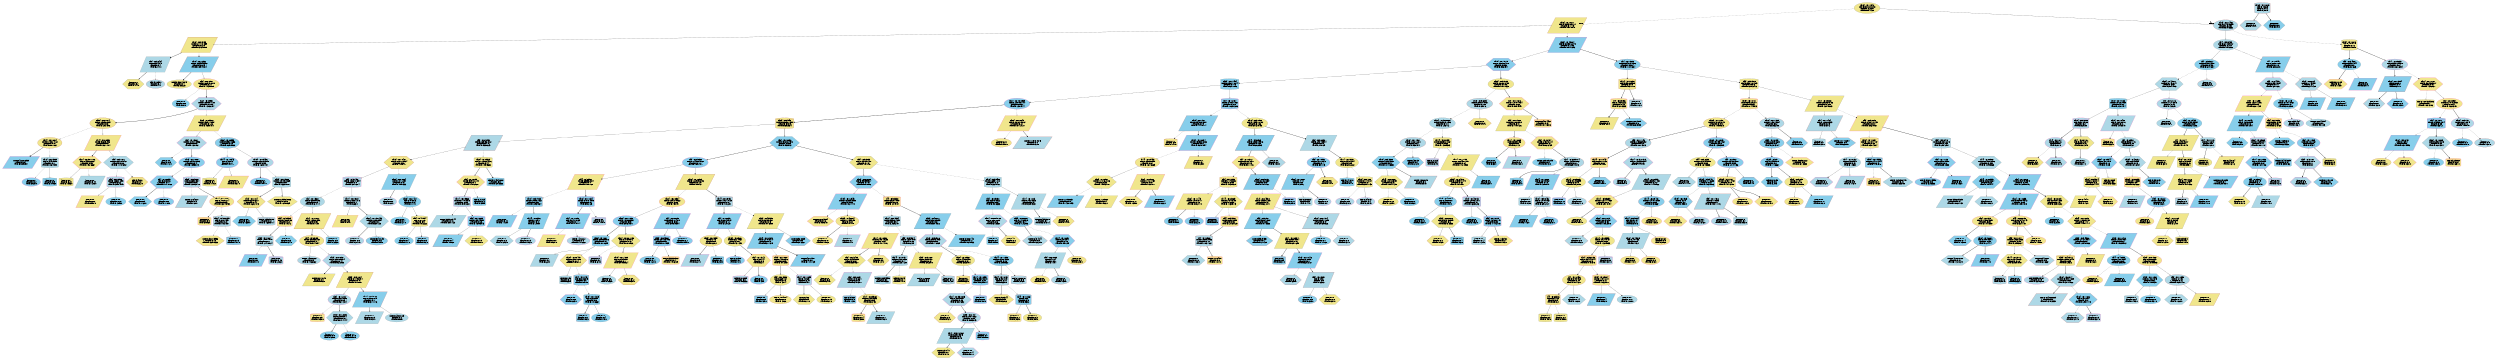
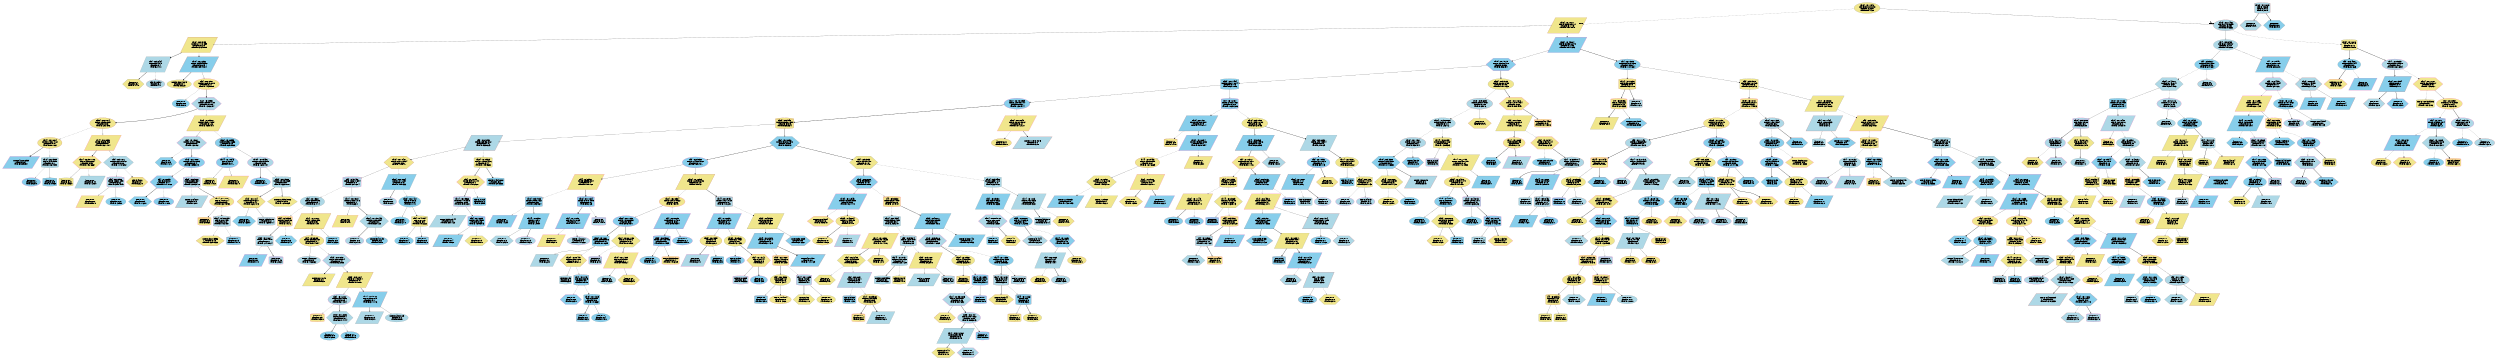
none -> (1230, 241)
